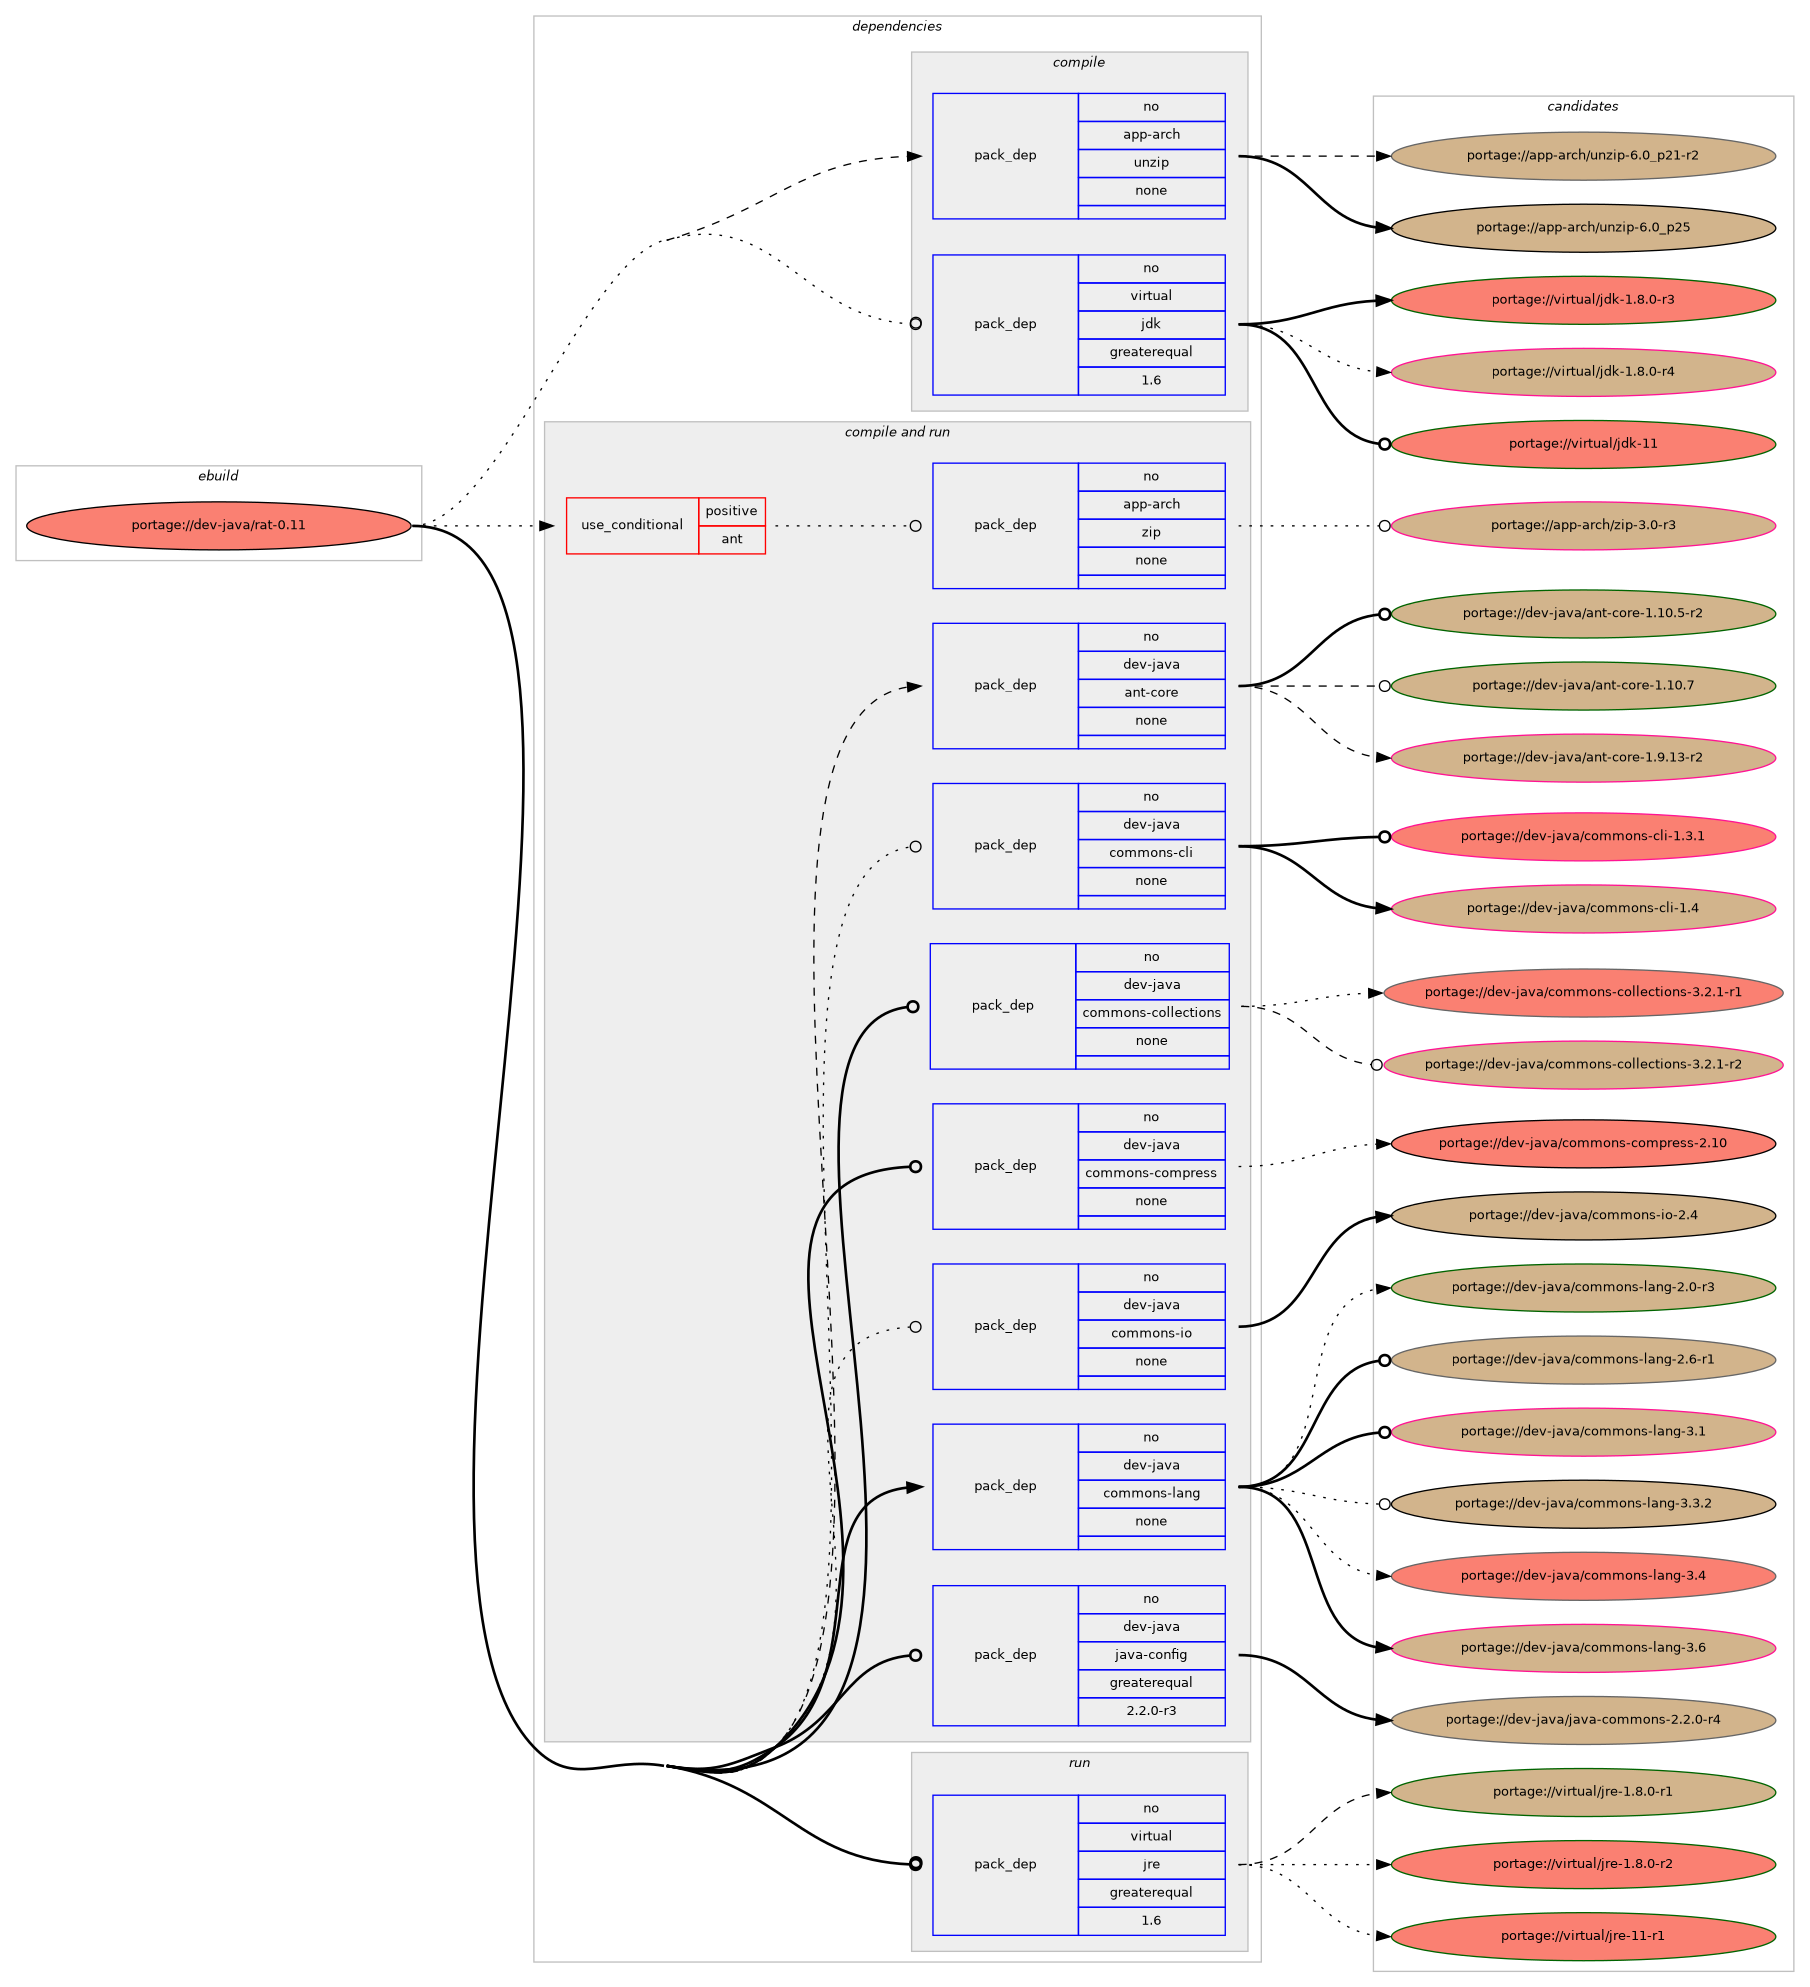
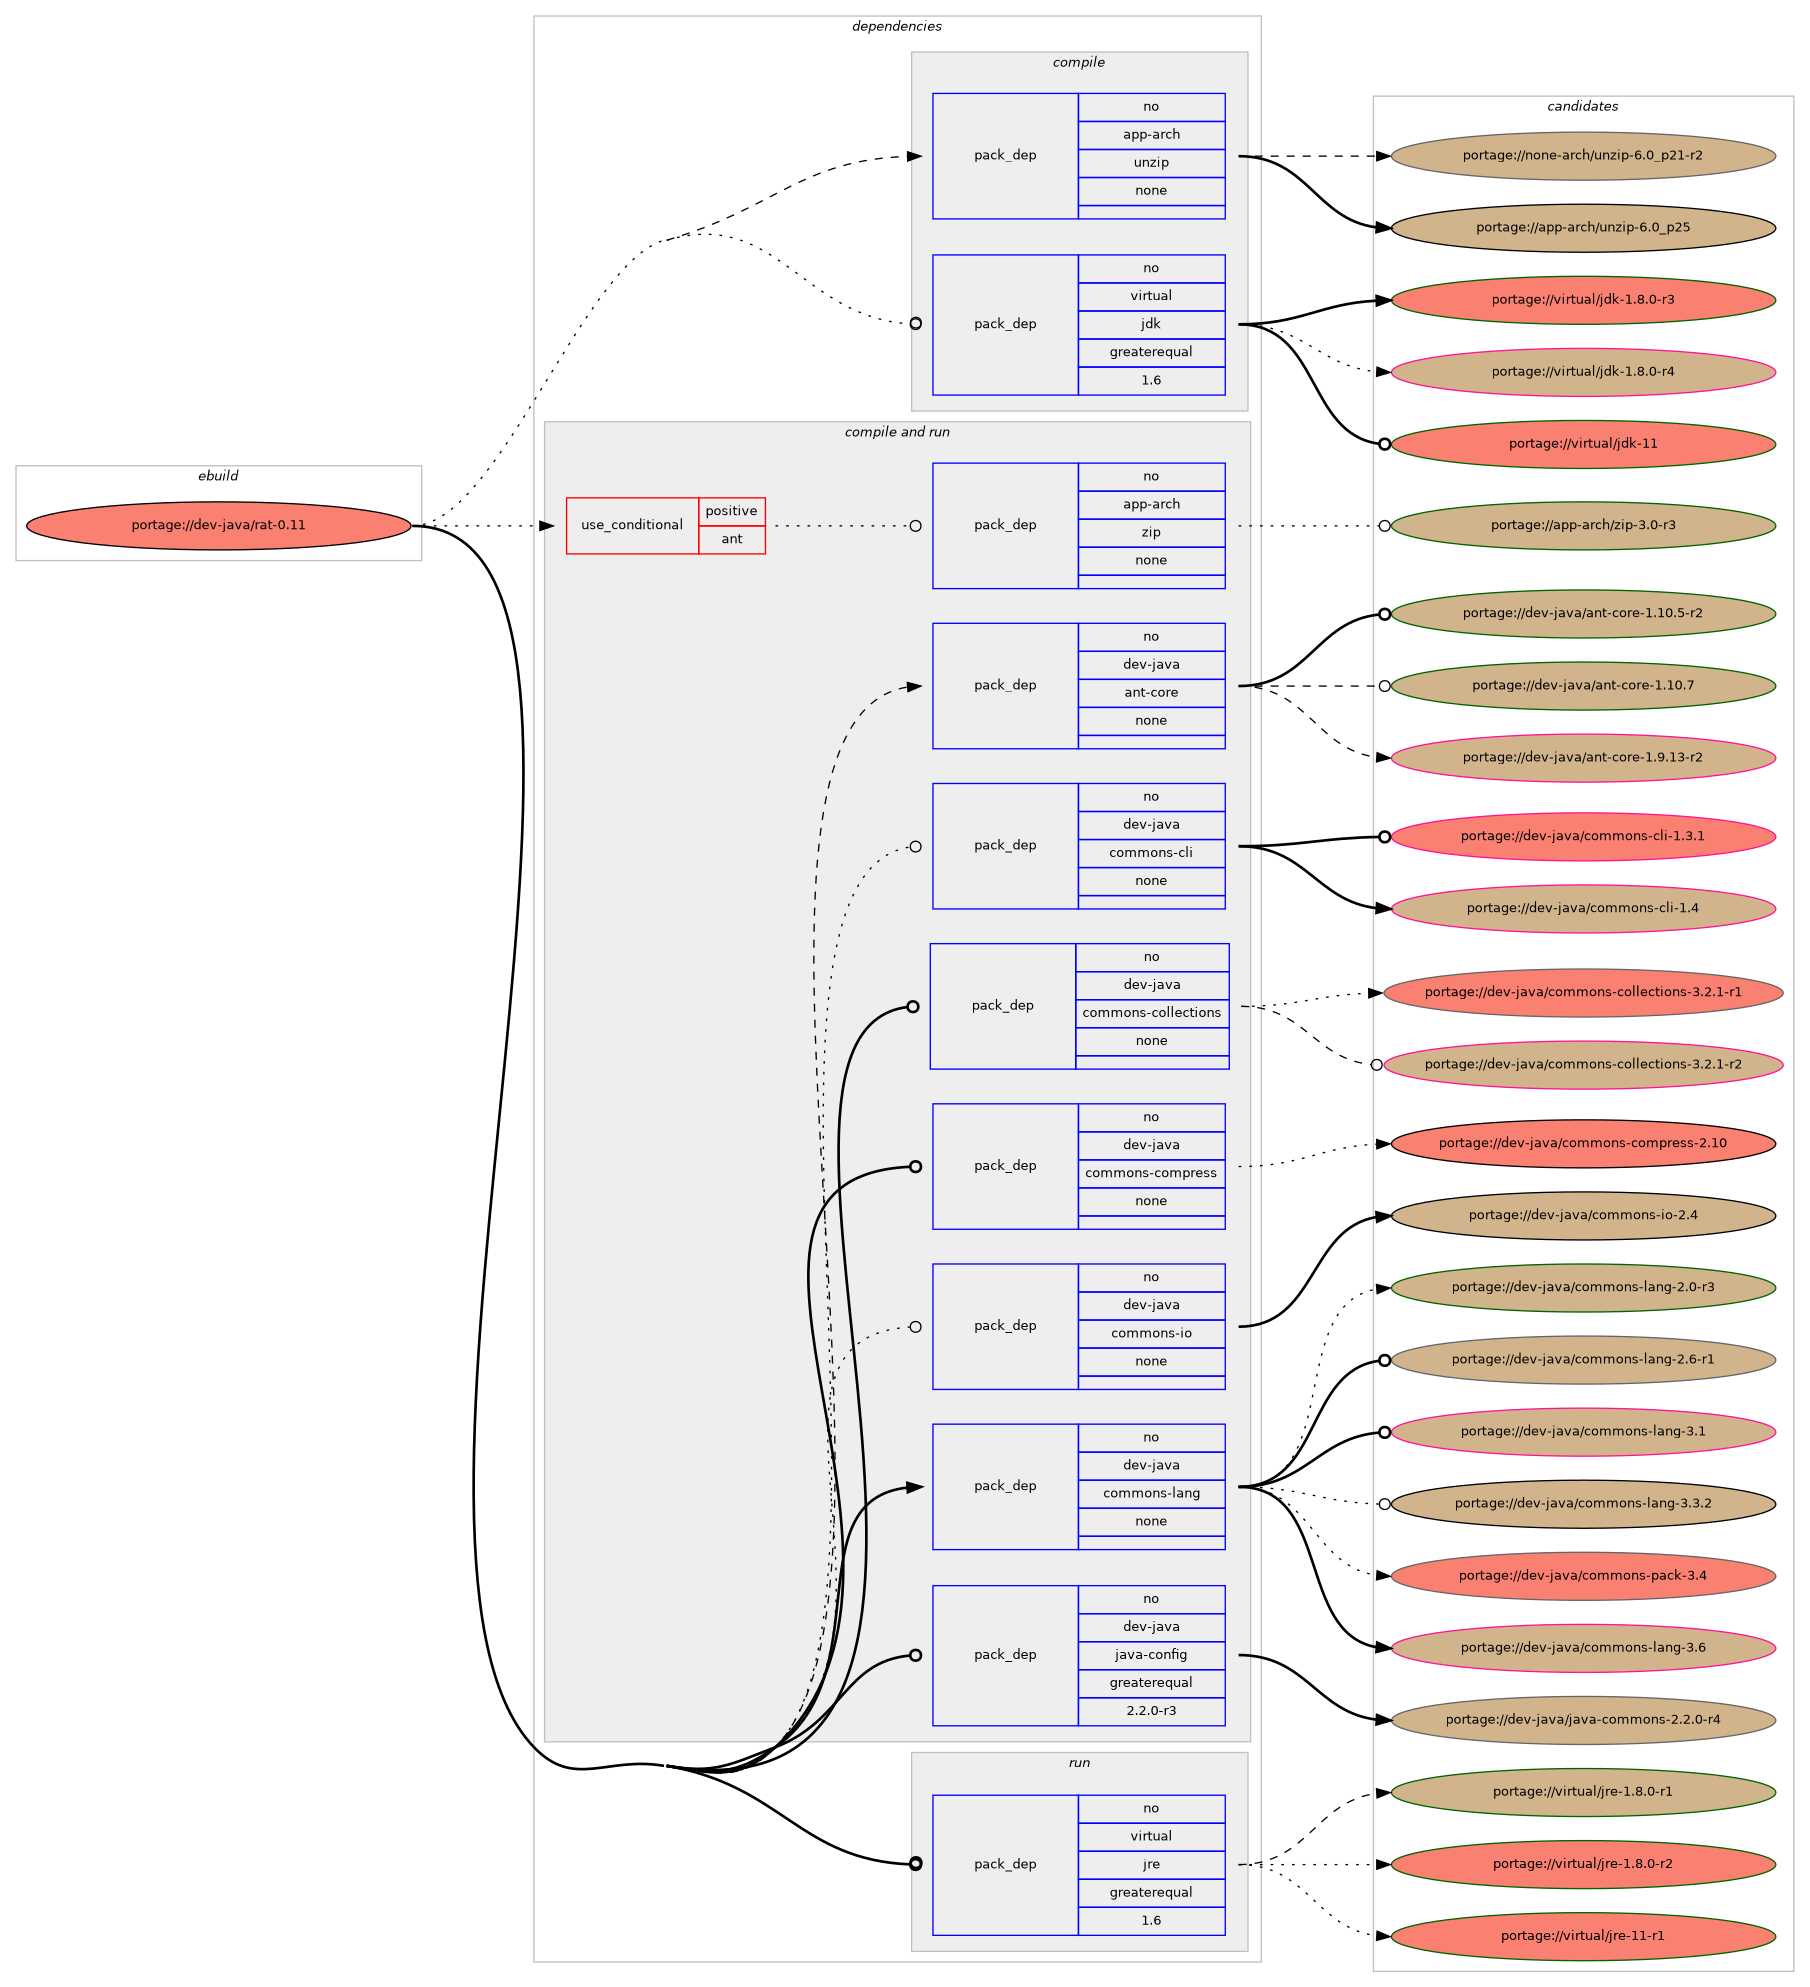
(1584, 156) -> (1584, 156)
(1584, 526) -> (1584, 526)
(1584, 1576) -> (1584, 1576)
